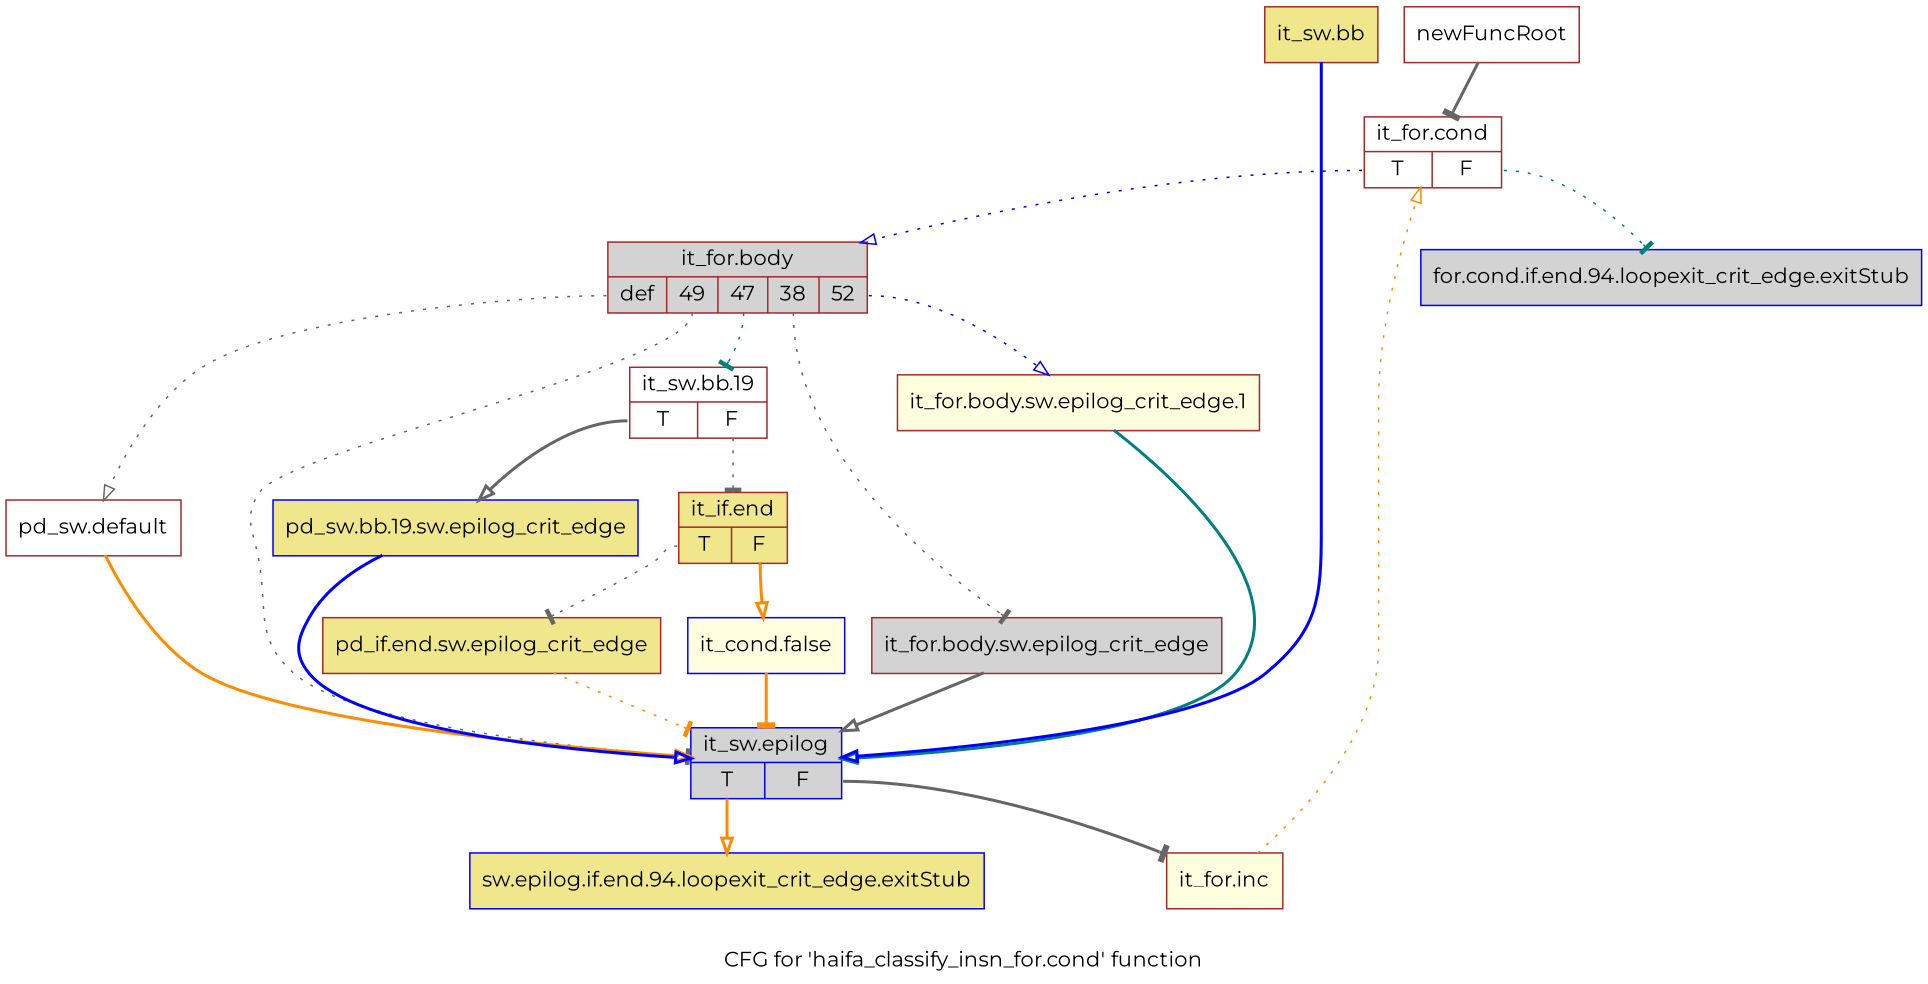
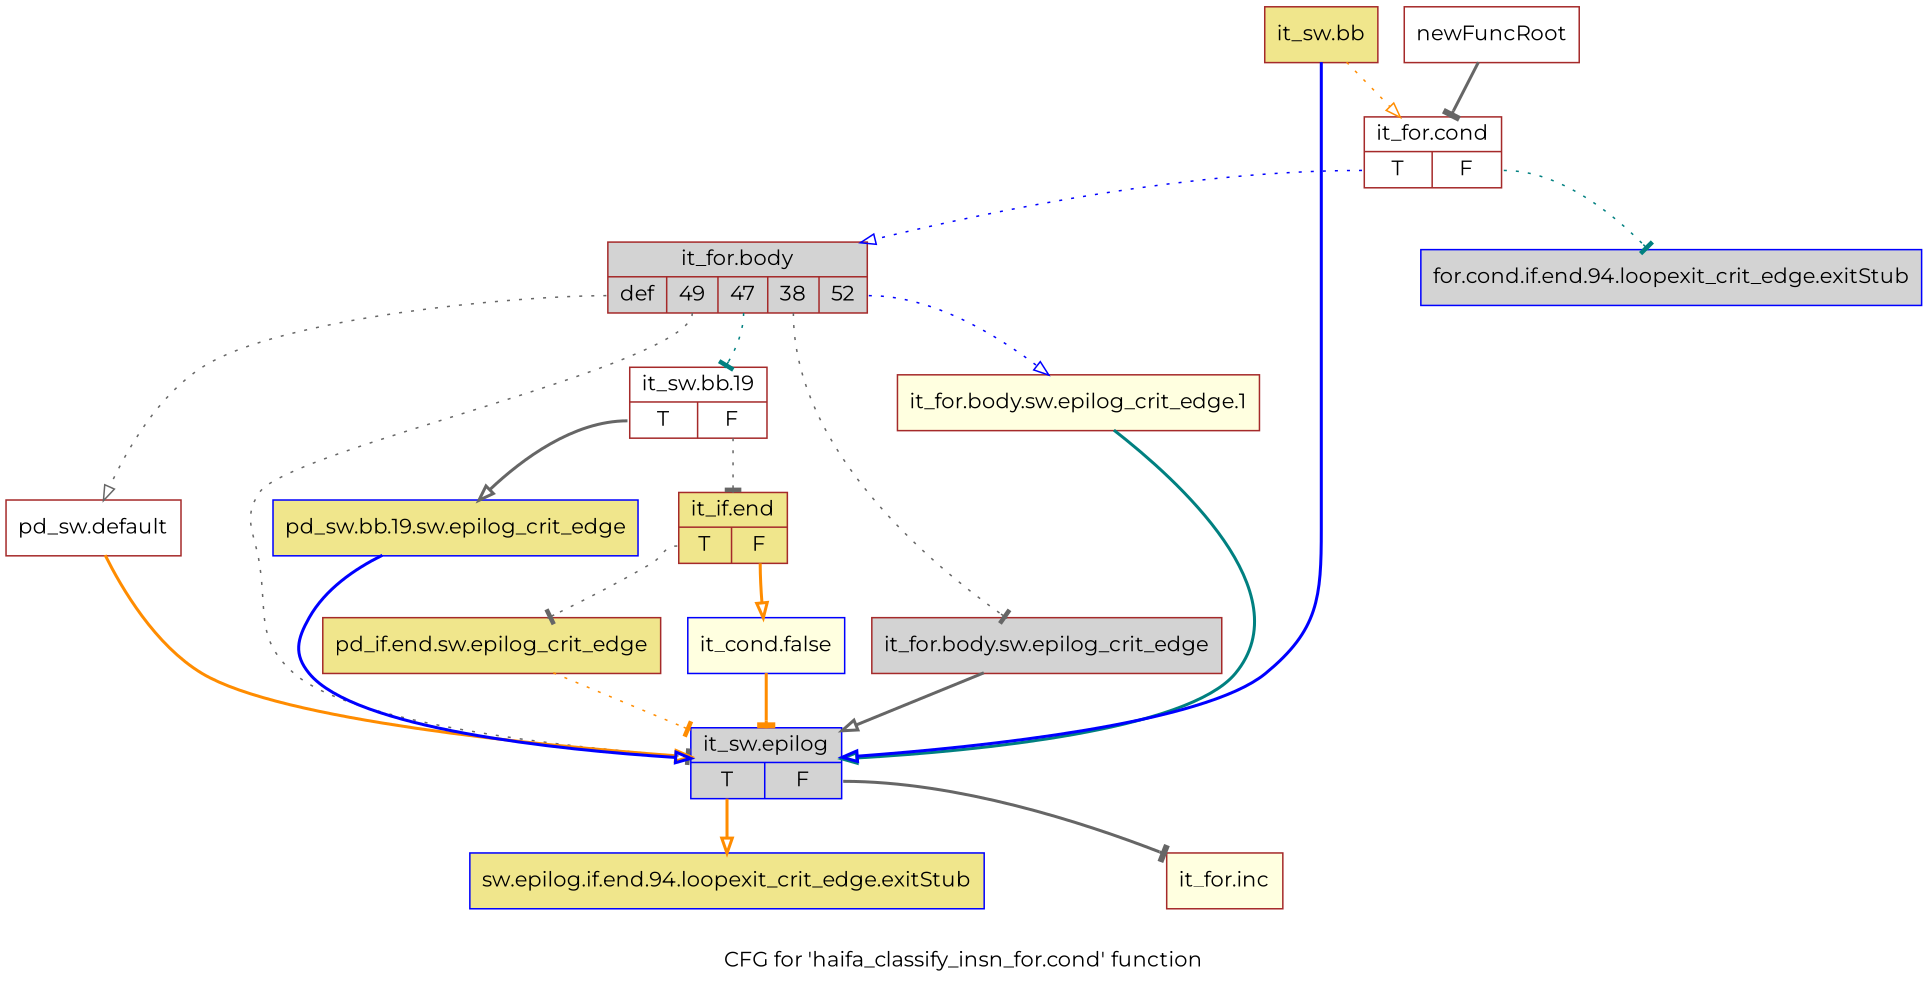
(1379, 545) -> (1368, 84)
